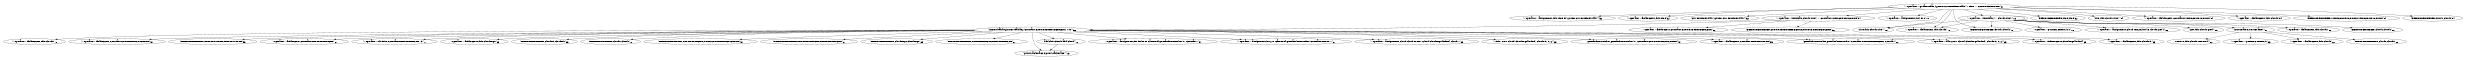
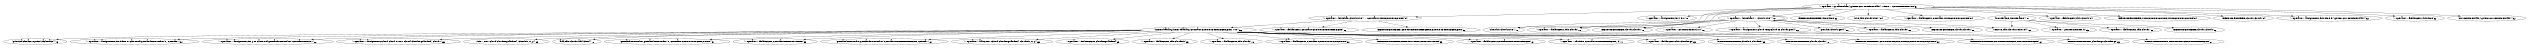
(2124, 23) -> (1884, 24)
(1054, 47) -> none
